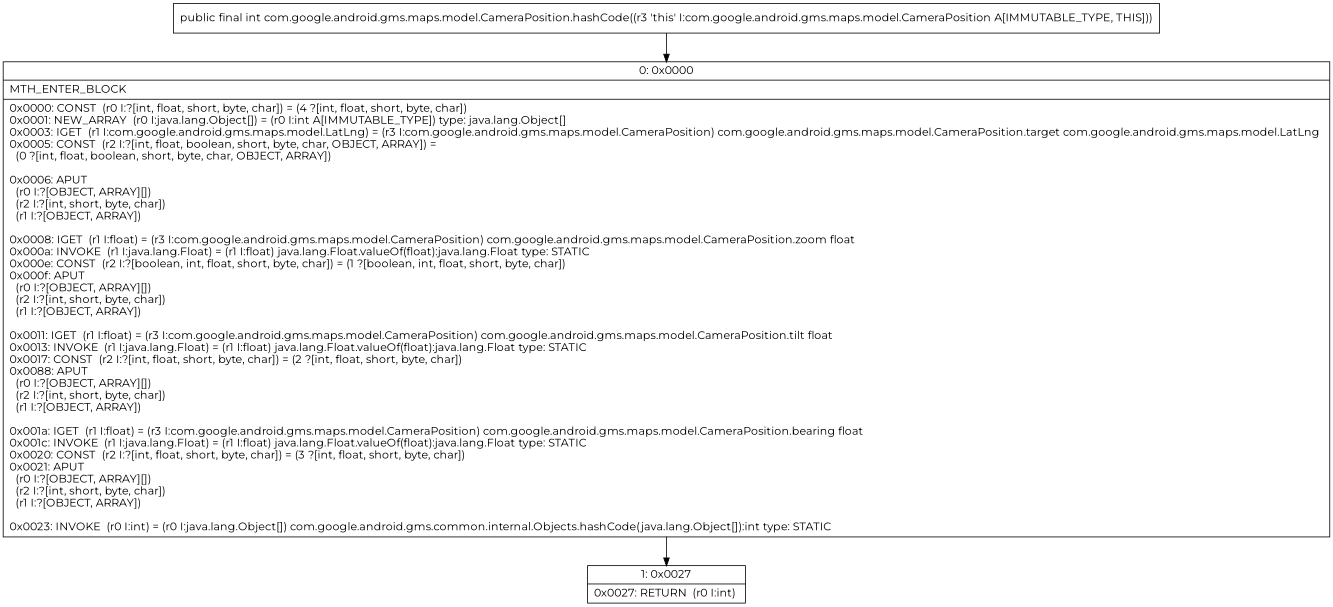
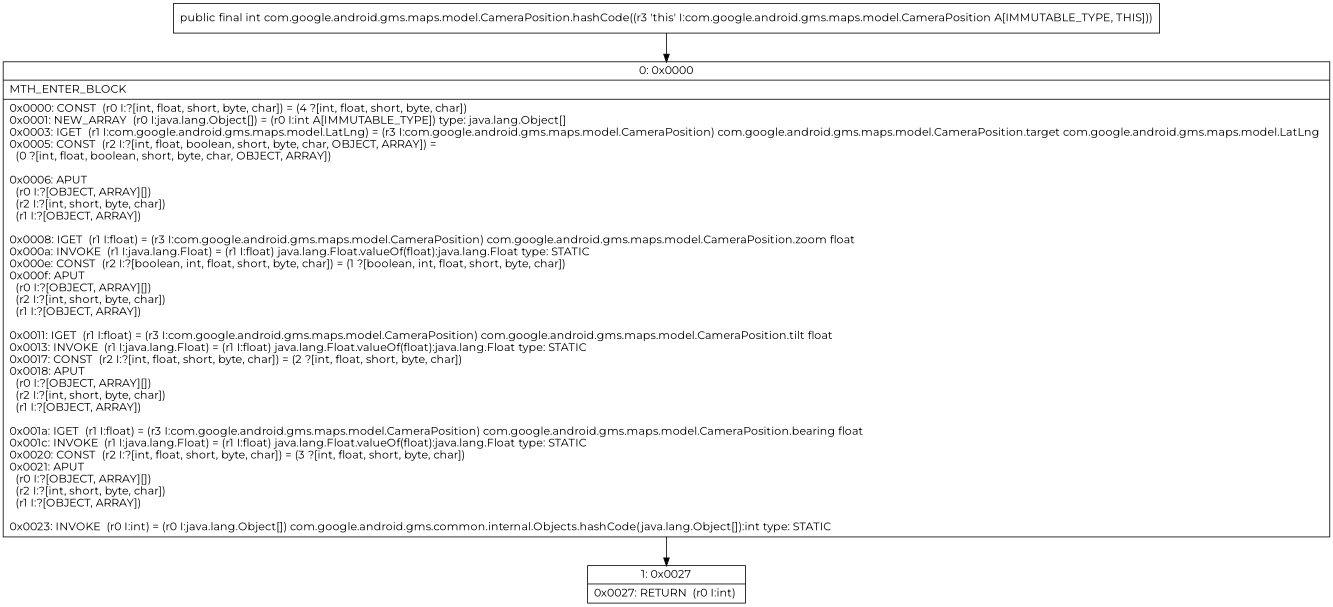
(52, 372) -> (51, 372)
